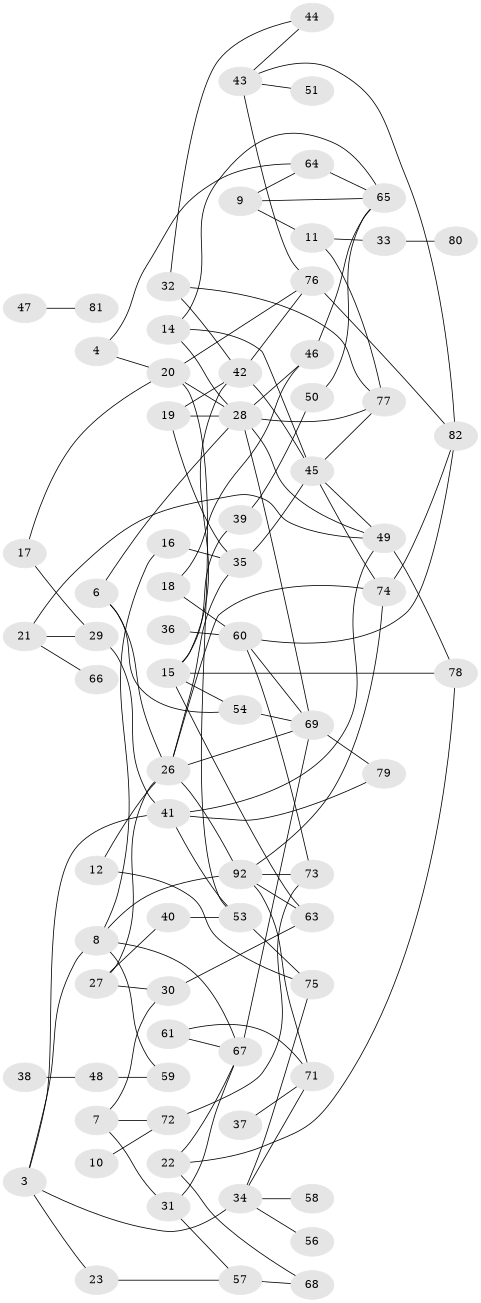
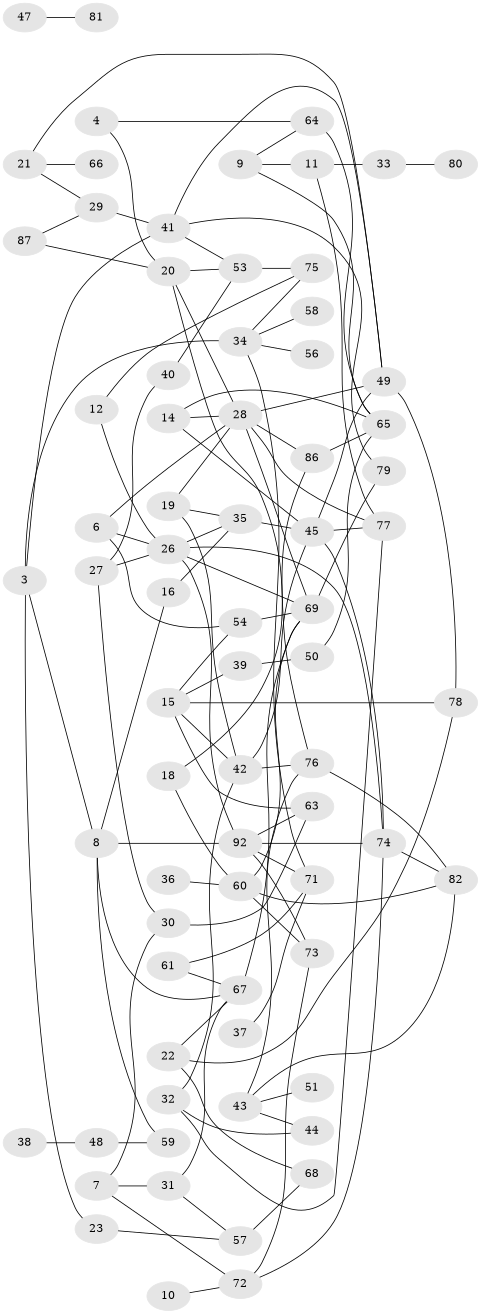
(312, 355) -> (312, 458)
(25, 553) -> (25, 241)
none -> (367, 1089)
